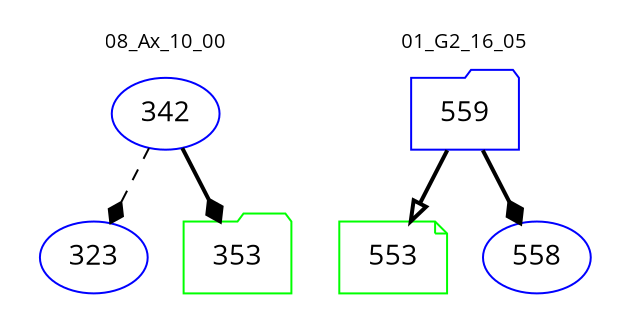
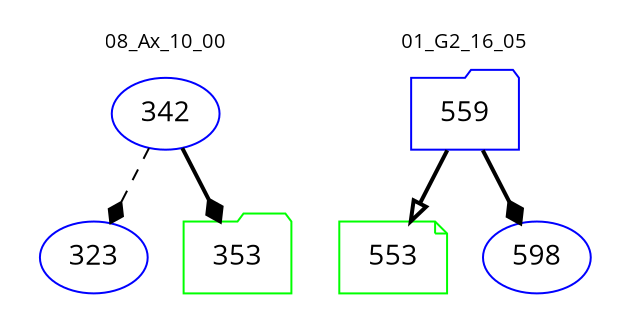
(537, 257) -> (537, 257)
